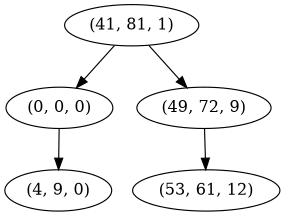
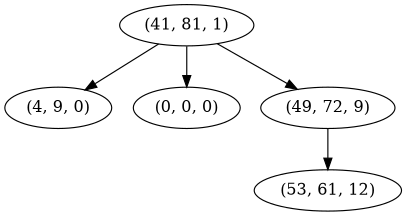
(59, 144) -> (127, 64)
